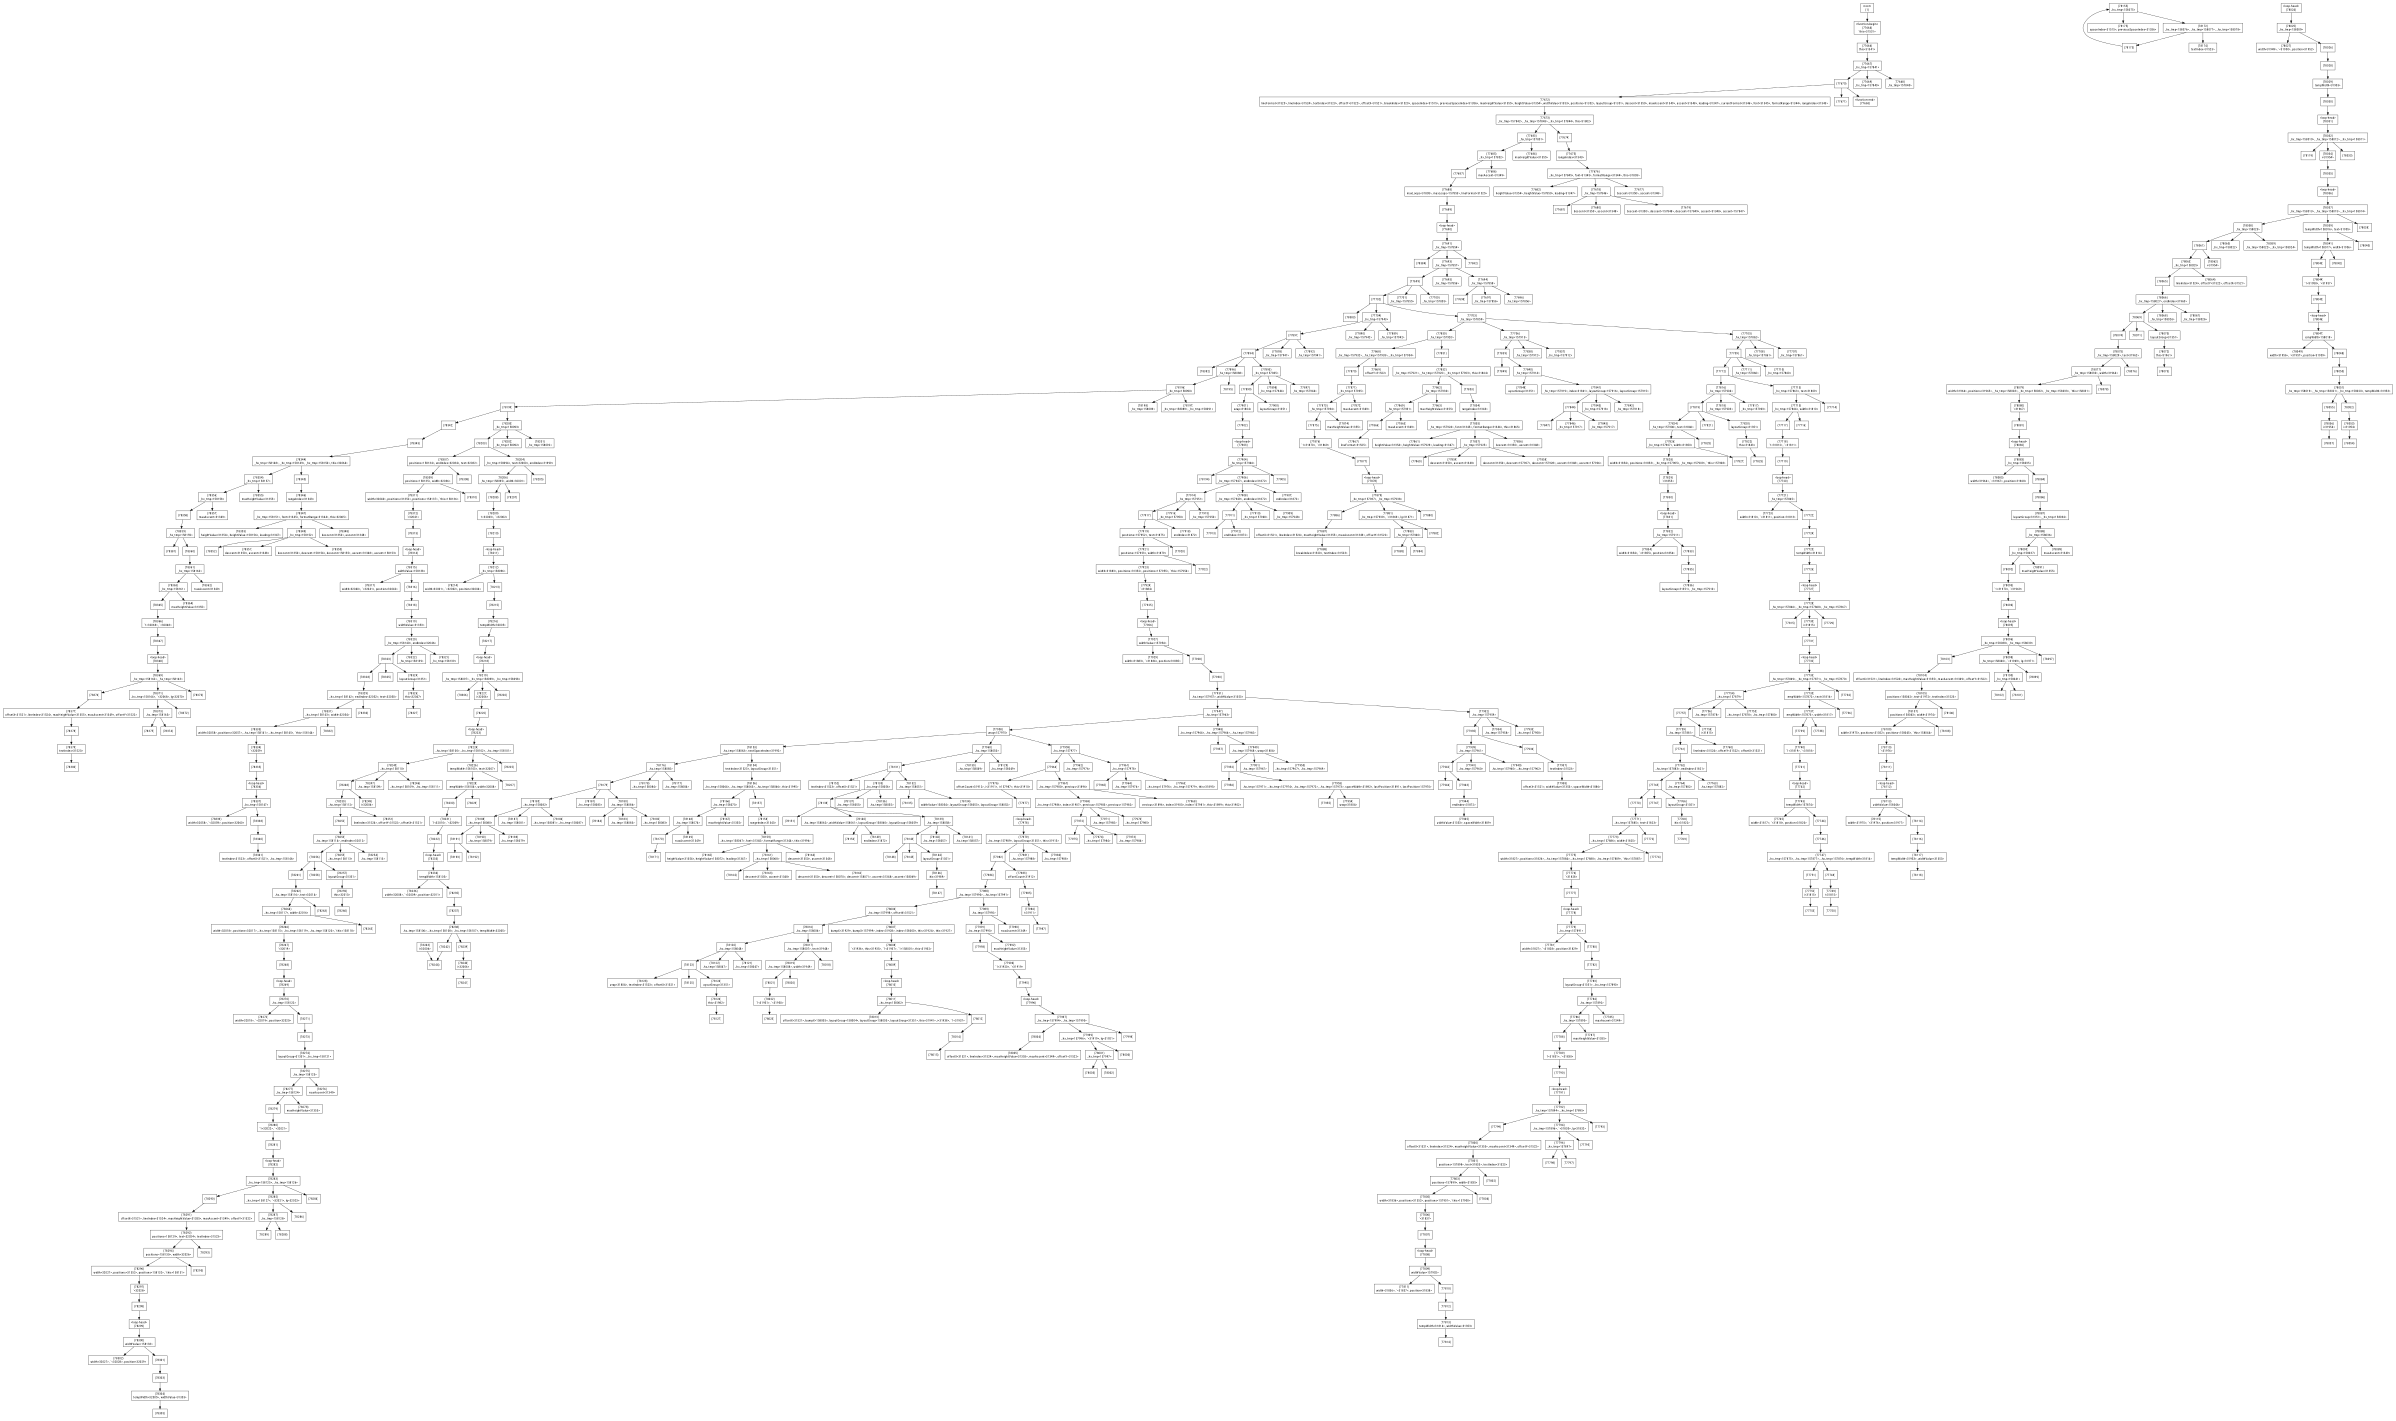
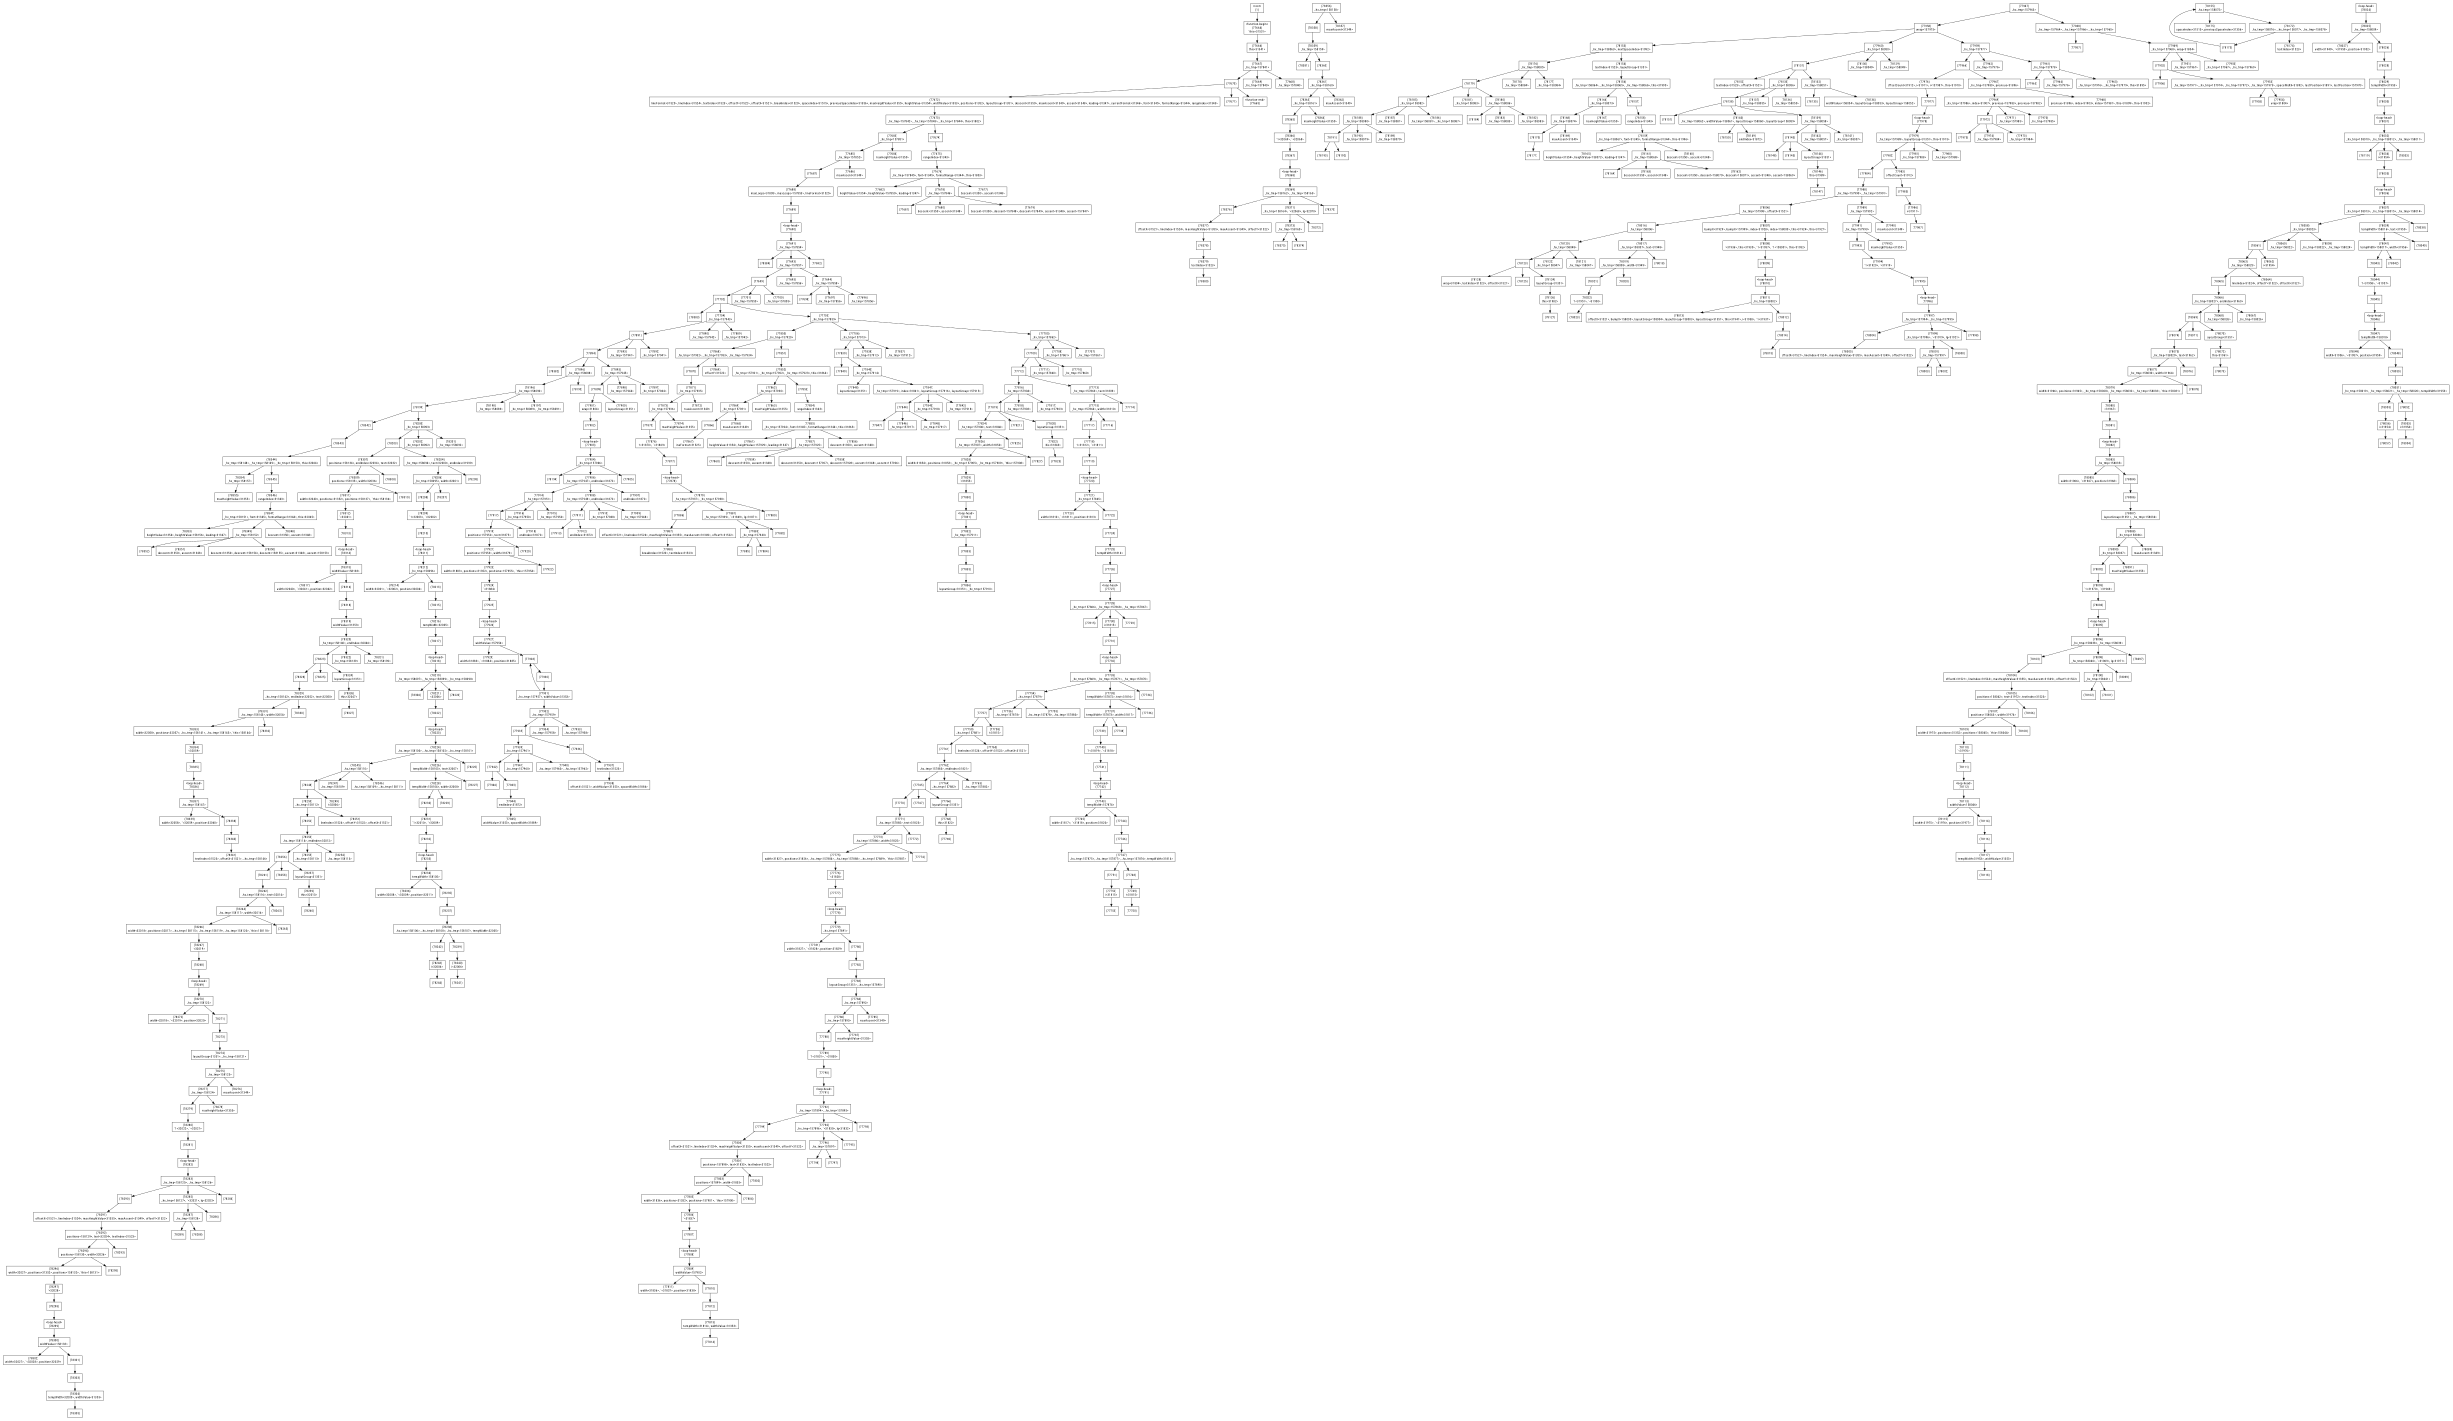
(237, 488) -> none
(1647, 551) -> none
(1218, 703) -> (534, 679)
(440, 955) -> (437, 955)
